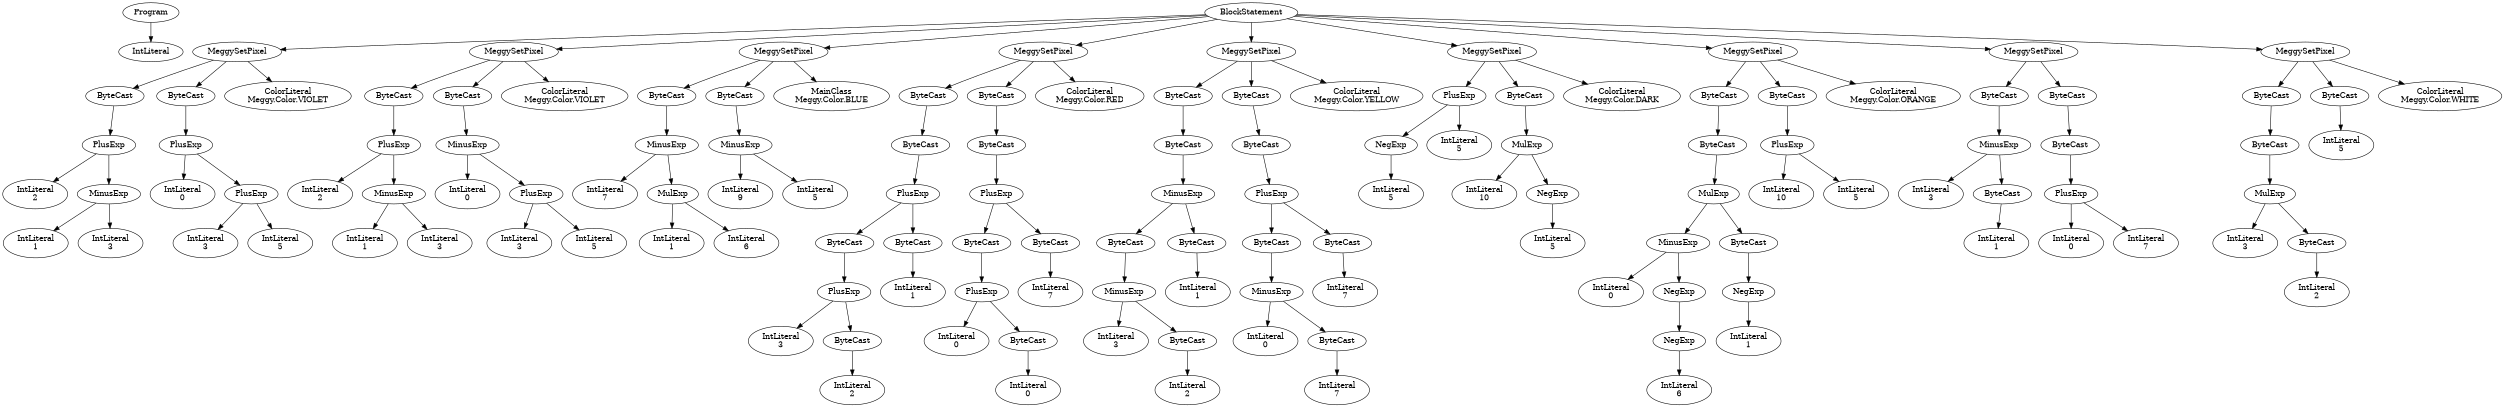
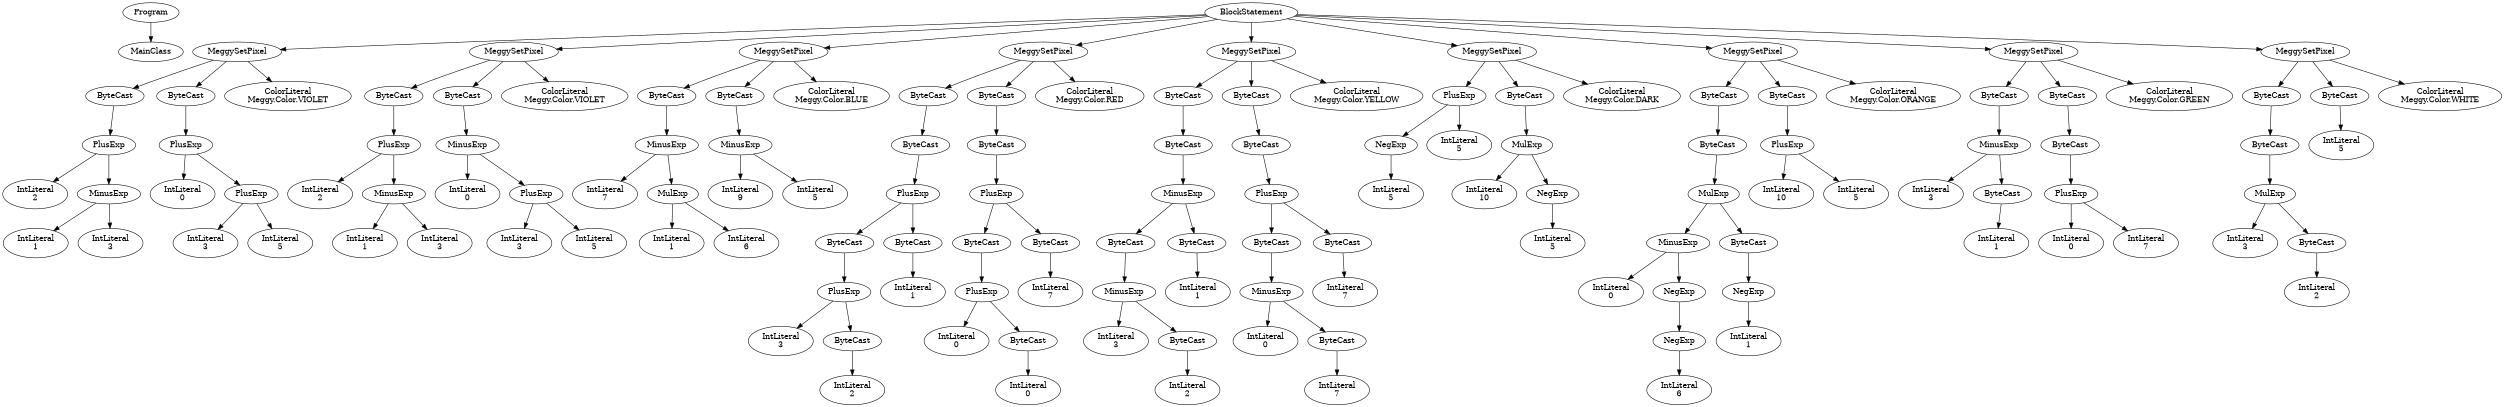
(151, 52) -> (151, 52)
(832, 96) -> (832, 96)
none -> (2169, 96)
